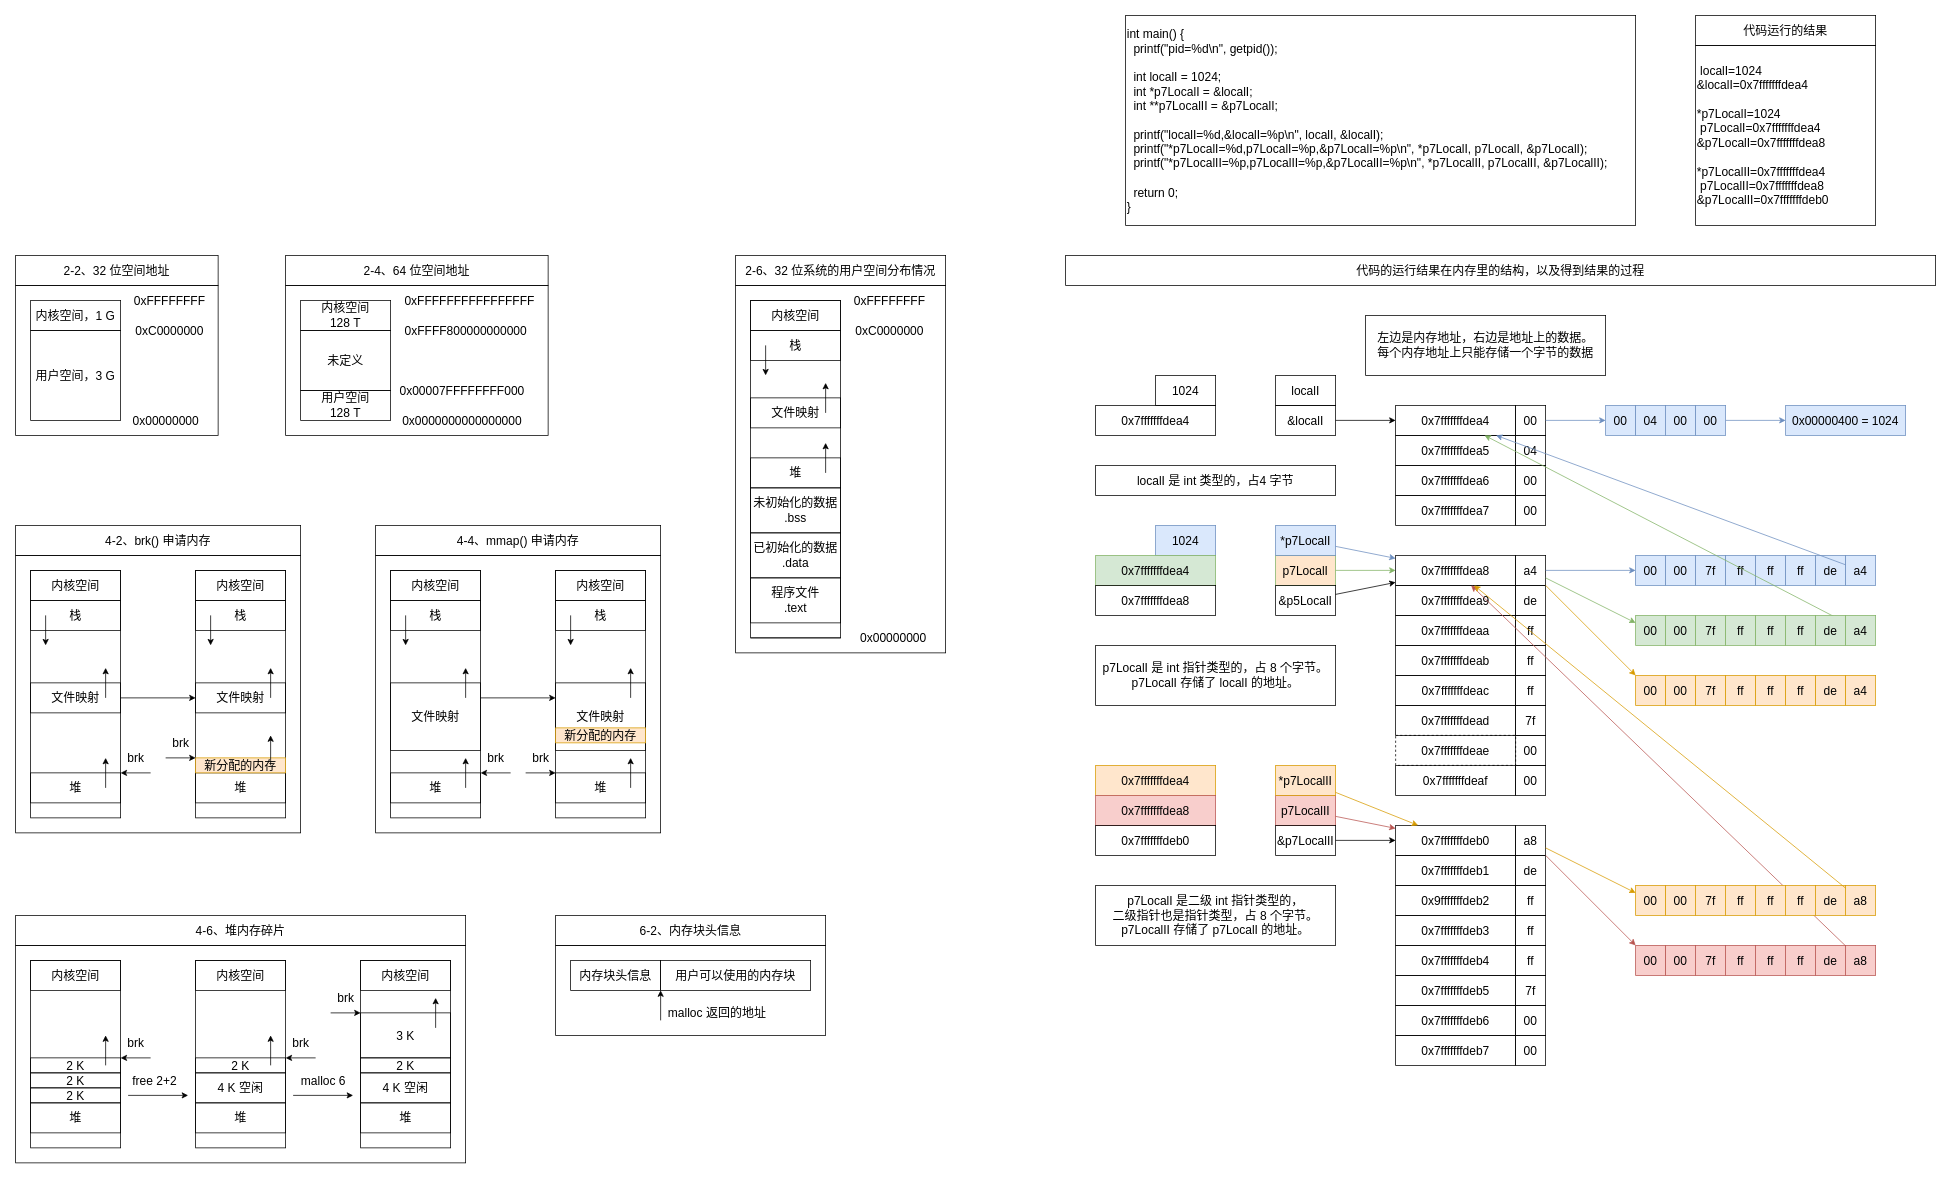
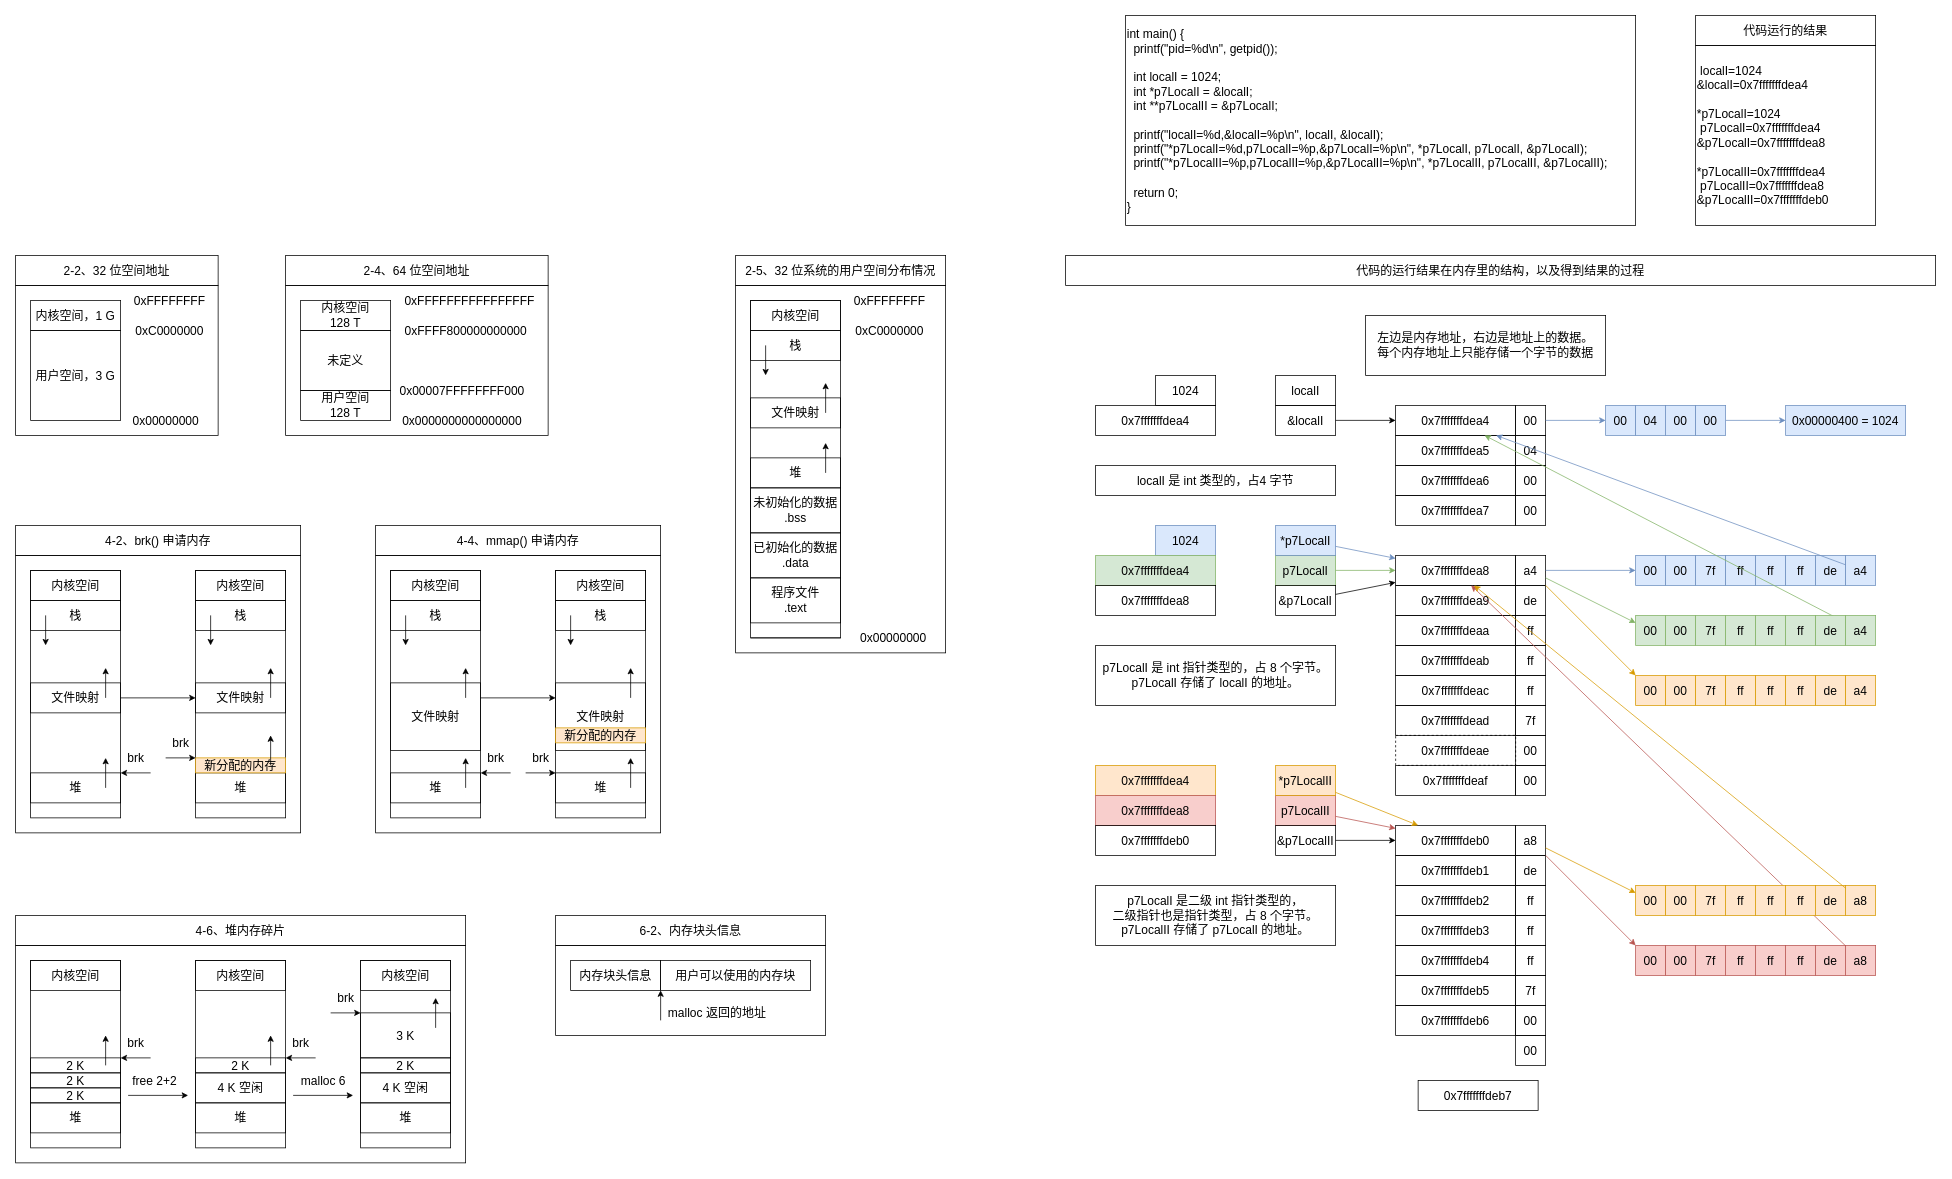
(840, 270) -> (840, 270)
(1305, 570) -> (1305, 570)
(1305, 600) -> (1305, 600)
(1455, 900) -> (1455, 900)
(1455, 1050) -> (1478, 1095)
